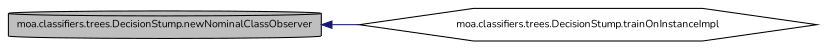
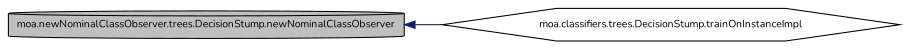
(165, 25) -> (206, 25)
